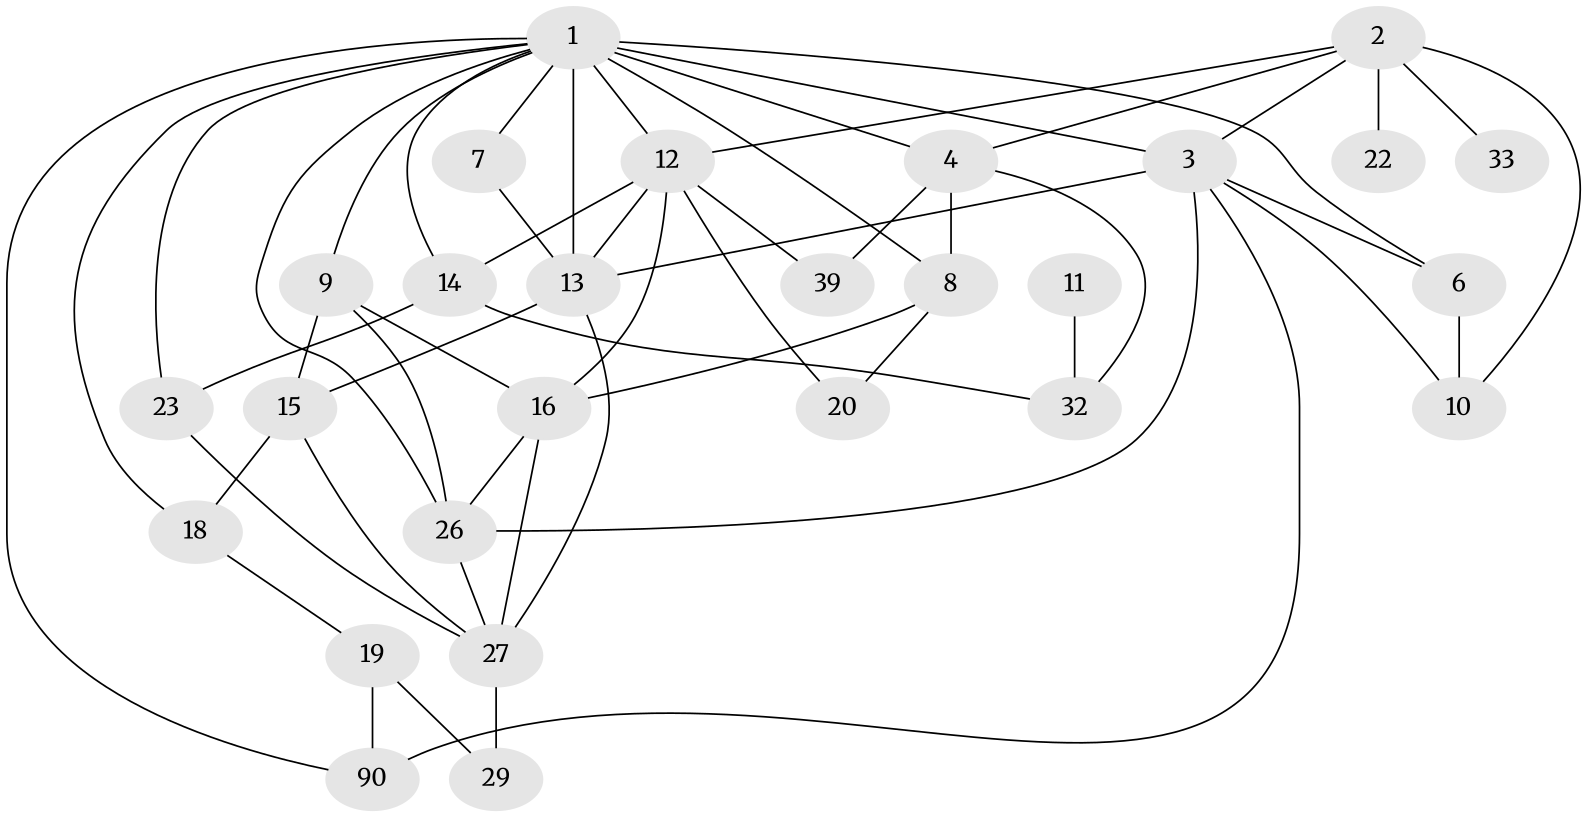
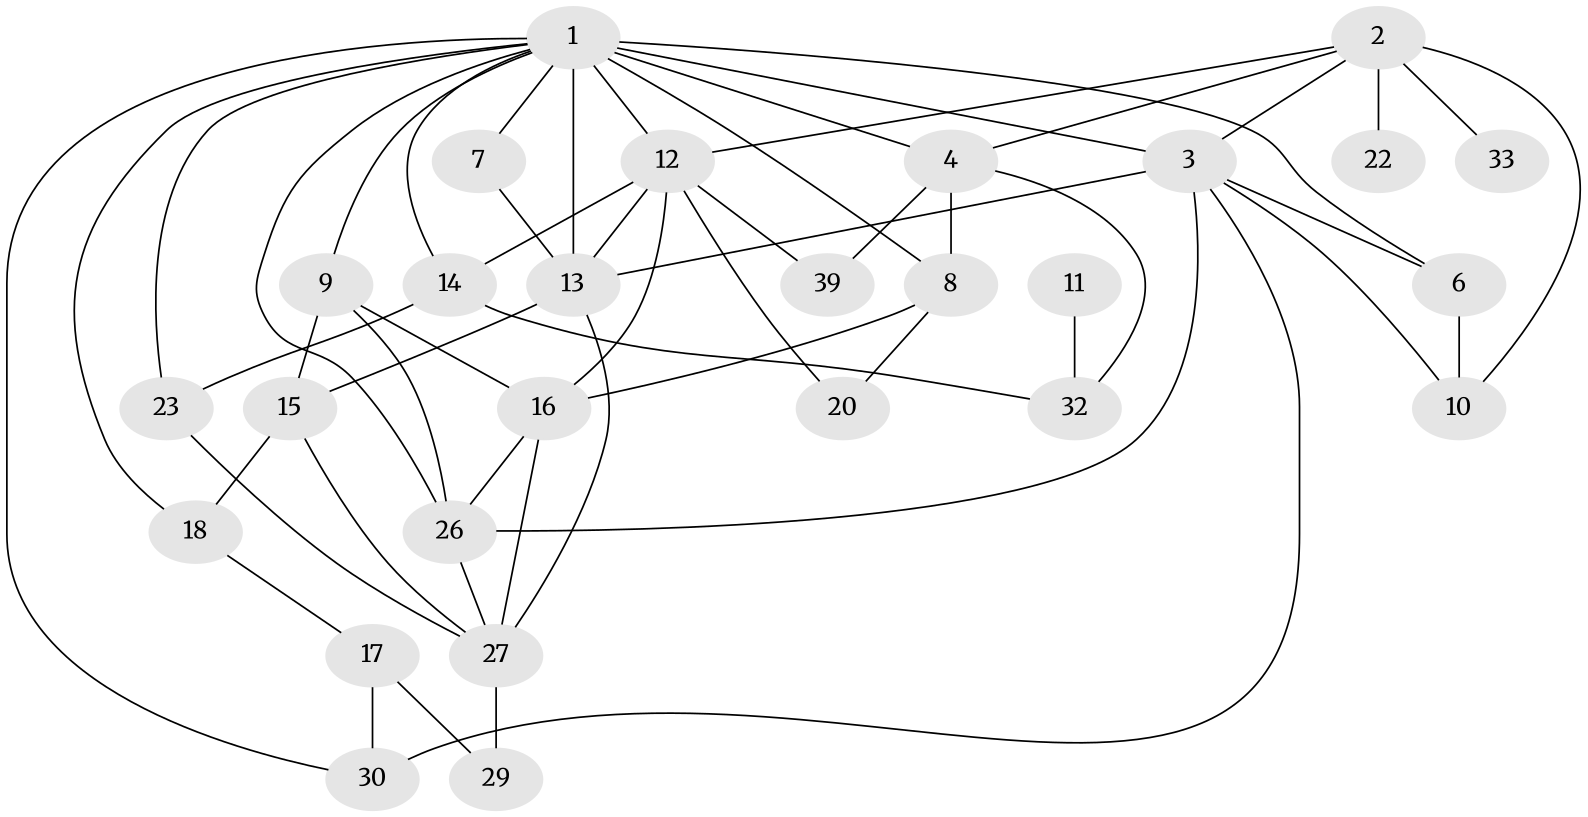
(373, 656) -> (373, 656)
(373, 779) -> (373, 779)
